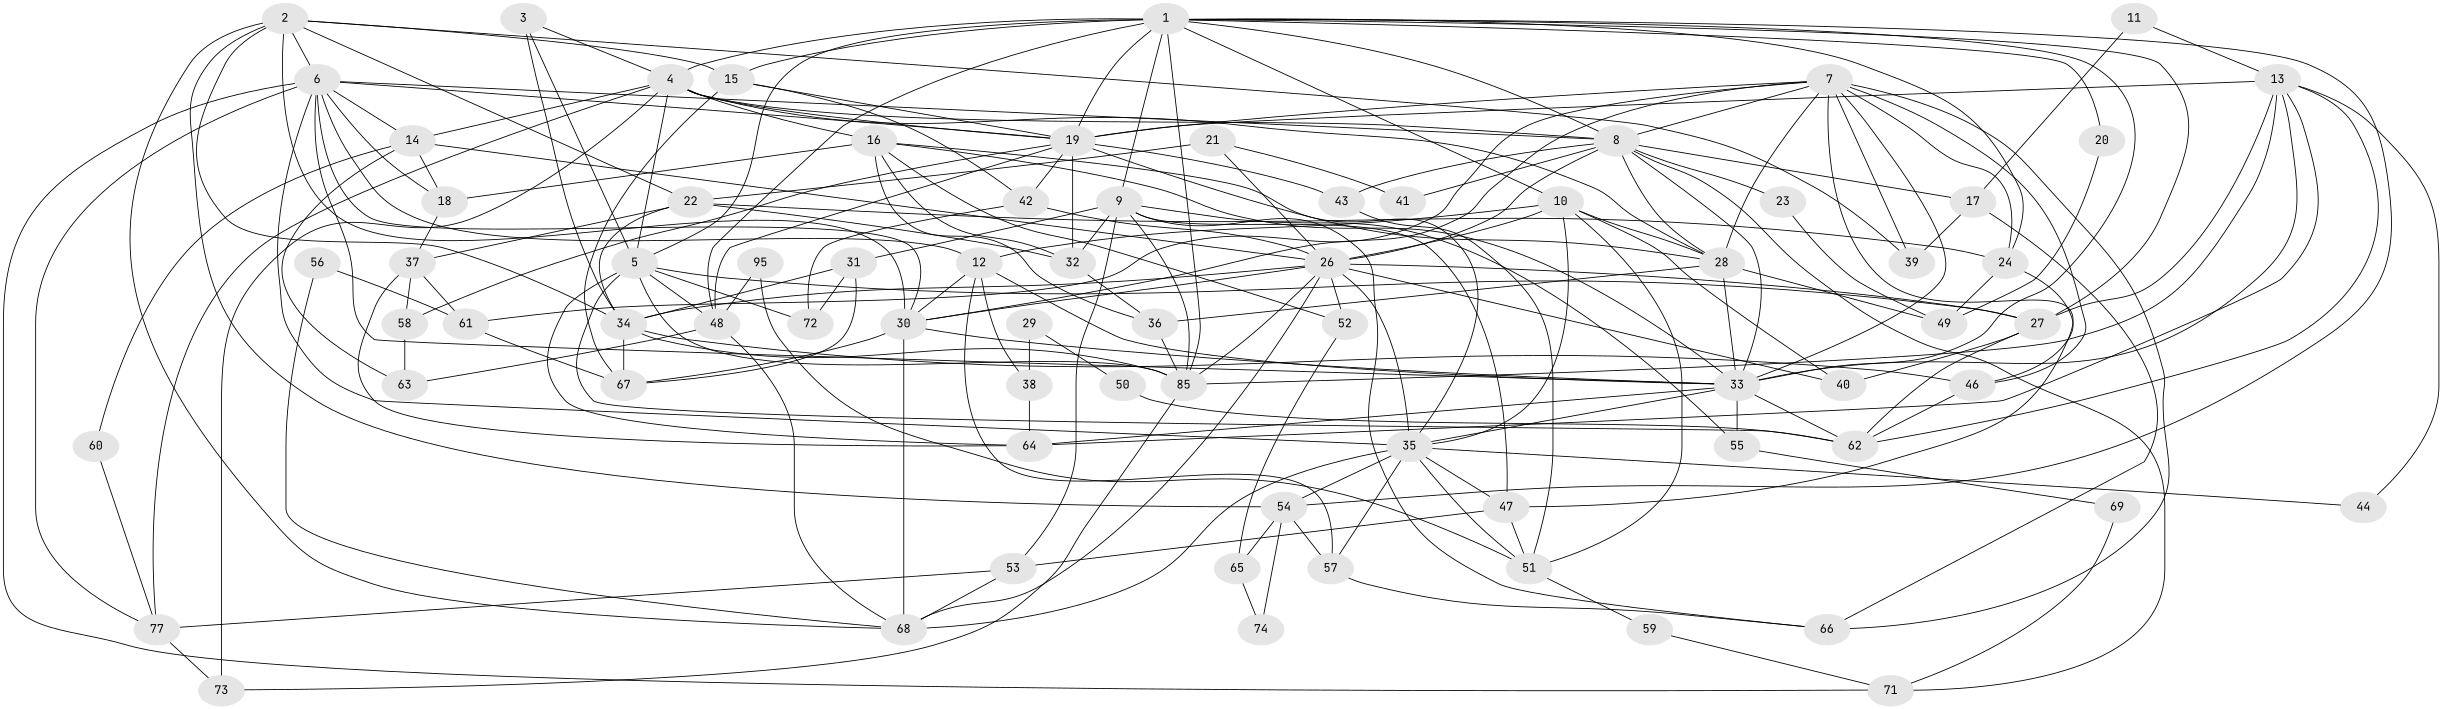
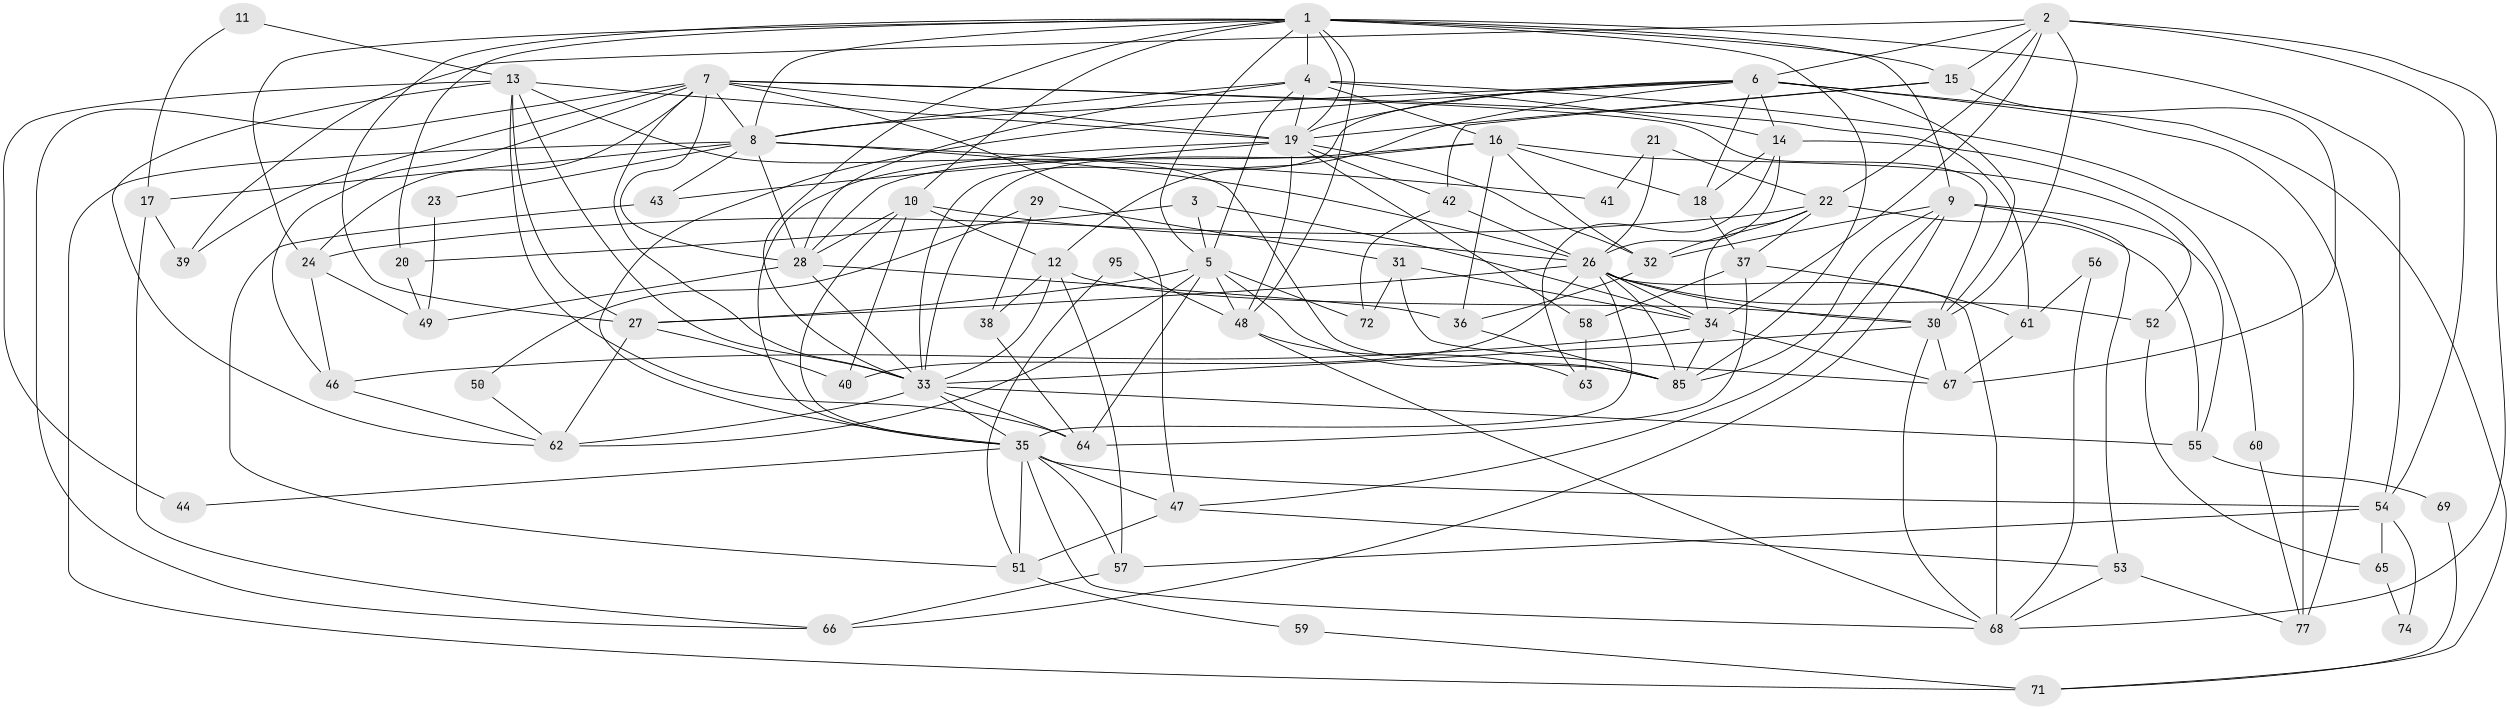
(608, 54) -> (799, 238)
none -> (2057, 224)
(992, 232) -> (1154, 222)
(1743, 238) -> none
(1682, 405) -> none
(221, 691) -> none
